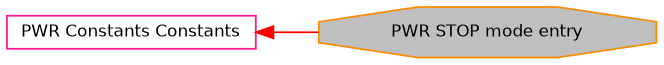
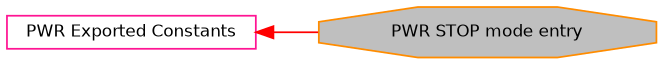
(131, 32) -> (131, 32)
